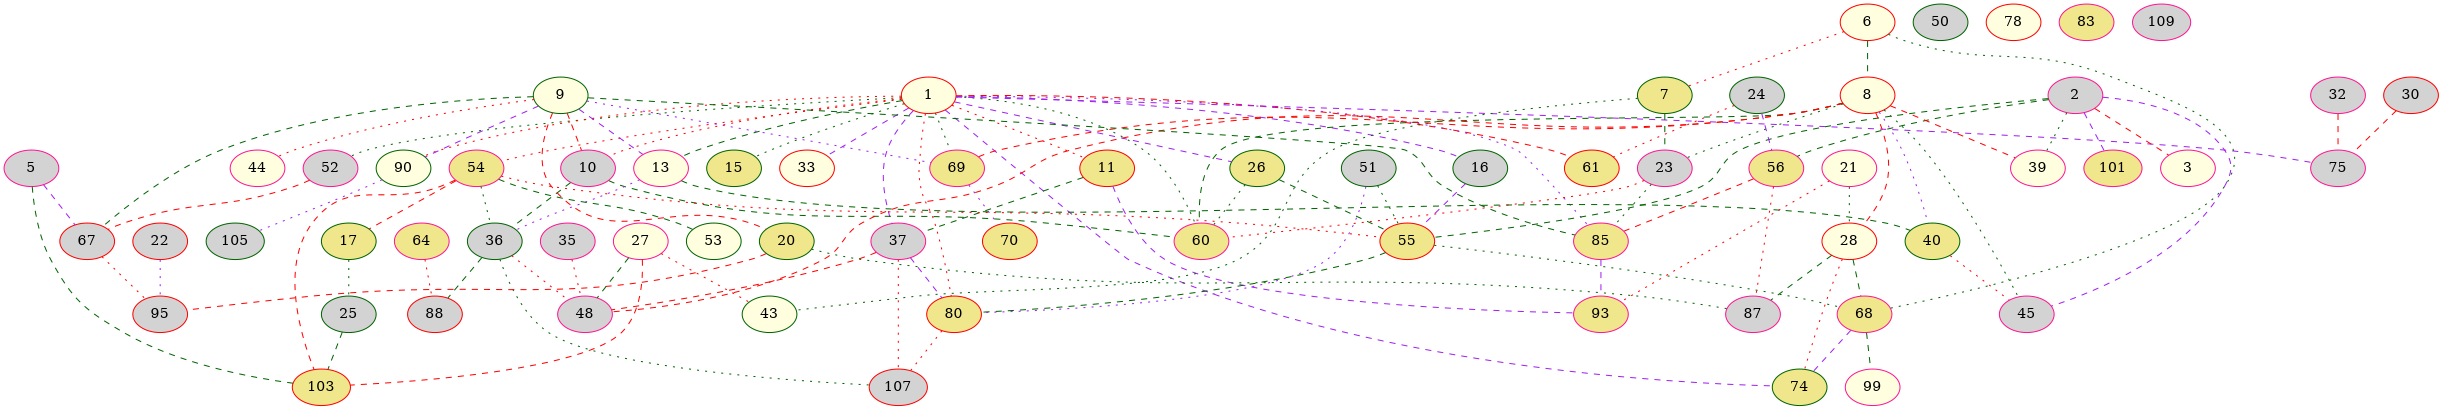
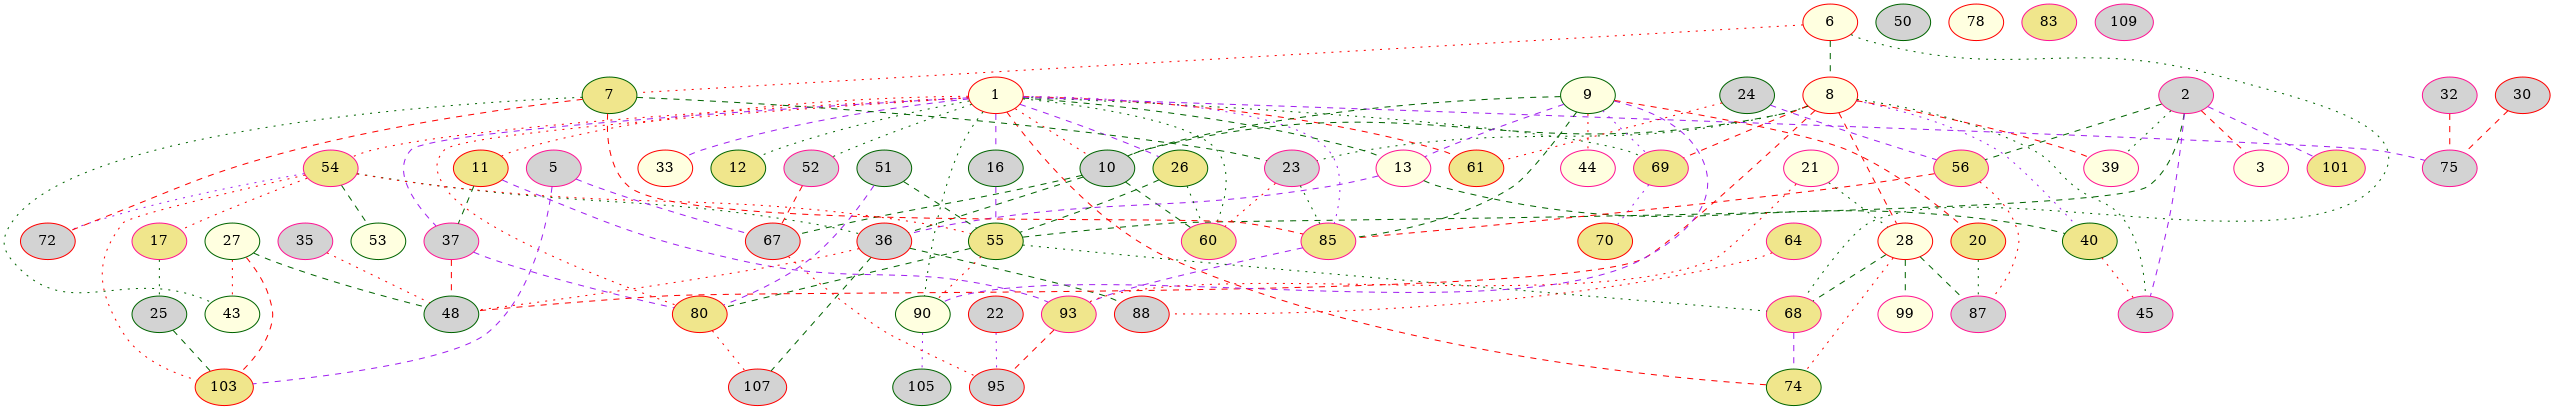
(661, 110) -> (944, 195)
(1492, 120) -> (1467, 128)
(306, 124) -> (954, 202)
(574, 132) -> (1418, 104)
(588, 168) -> (1107, 168)
(734, 168) -> (738, 168)
(1386, 201) -> (931, 199)
(413, 205) -> (244, 203)
(565, 209) -> (1144, 205)
none -> (1077, 220)
(313, 222) -> (117, 231)
none -> (48, 241)
(349, 241) -> (159, 241)
(495, 241) -> (884, 241)
(641, 241) -> (232, 241)
(787, 241) -> (1978, 241)
(1407, 241) -> (996, 241)
none -> (963, 275)
(478, 289) -> (1033, 351)
(1199, 296) -> (821, 249)
(585, 314) -> (451, 314)
(898, 314) -> none
(1329, 328) -> (1355, 321)
(122, 332) -> (452, 350)
(1869, 351) -> (1905, 278)
(662, 365) -> (821, 314)
